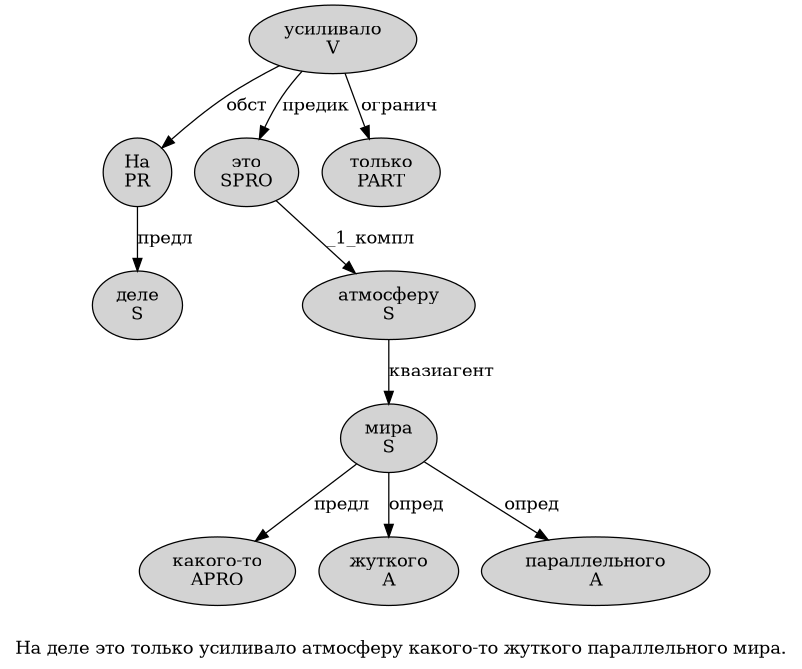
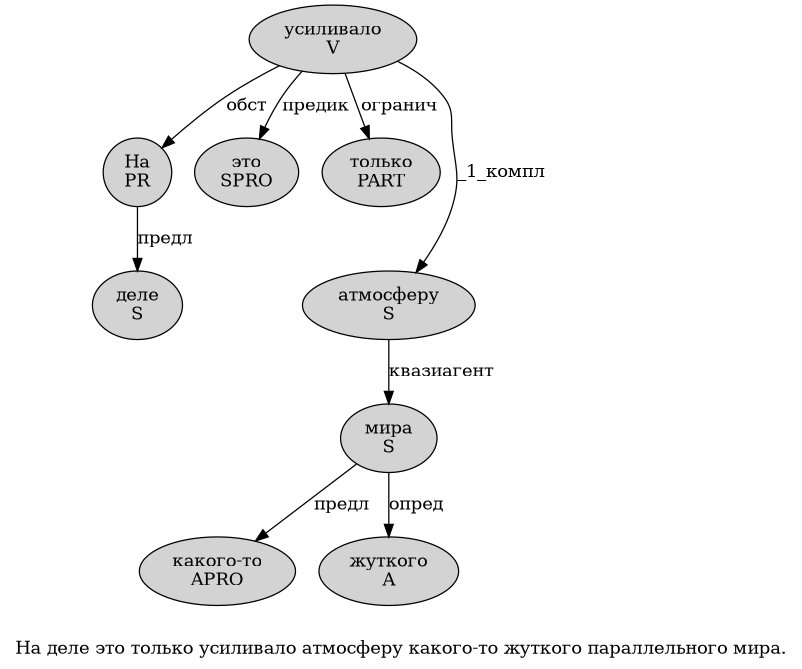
(311, 233) -> (454, 153)
(596, 571) -> none
